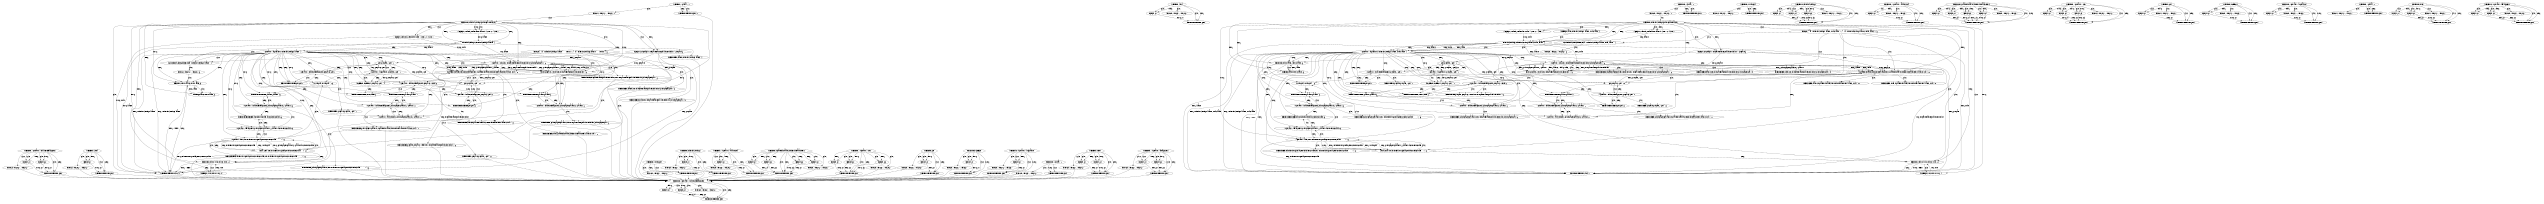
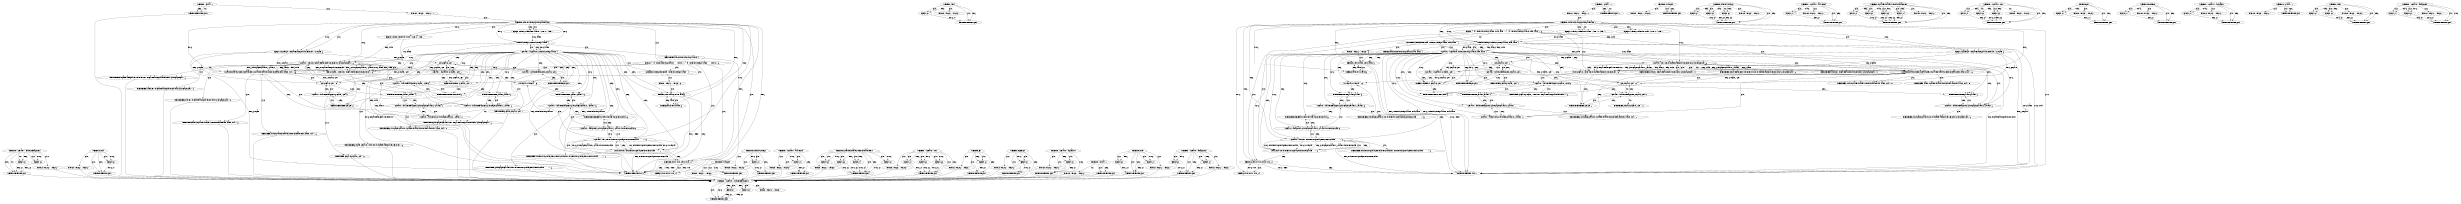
(1552, 37) -> (1448, 46)
(322, 46) -> (530, 48)
(618, 47) -> (587, 47)
